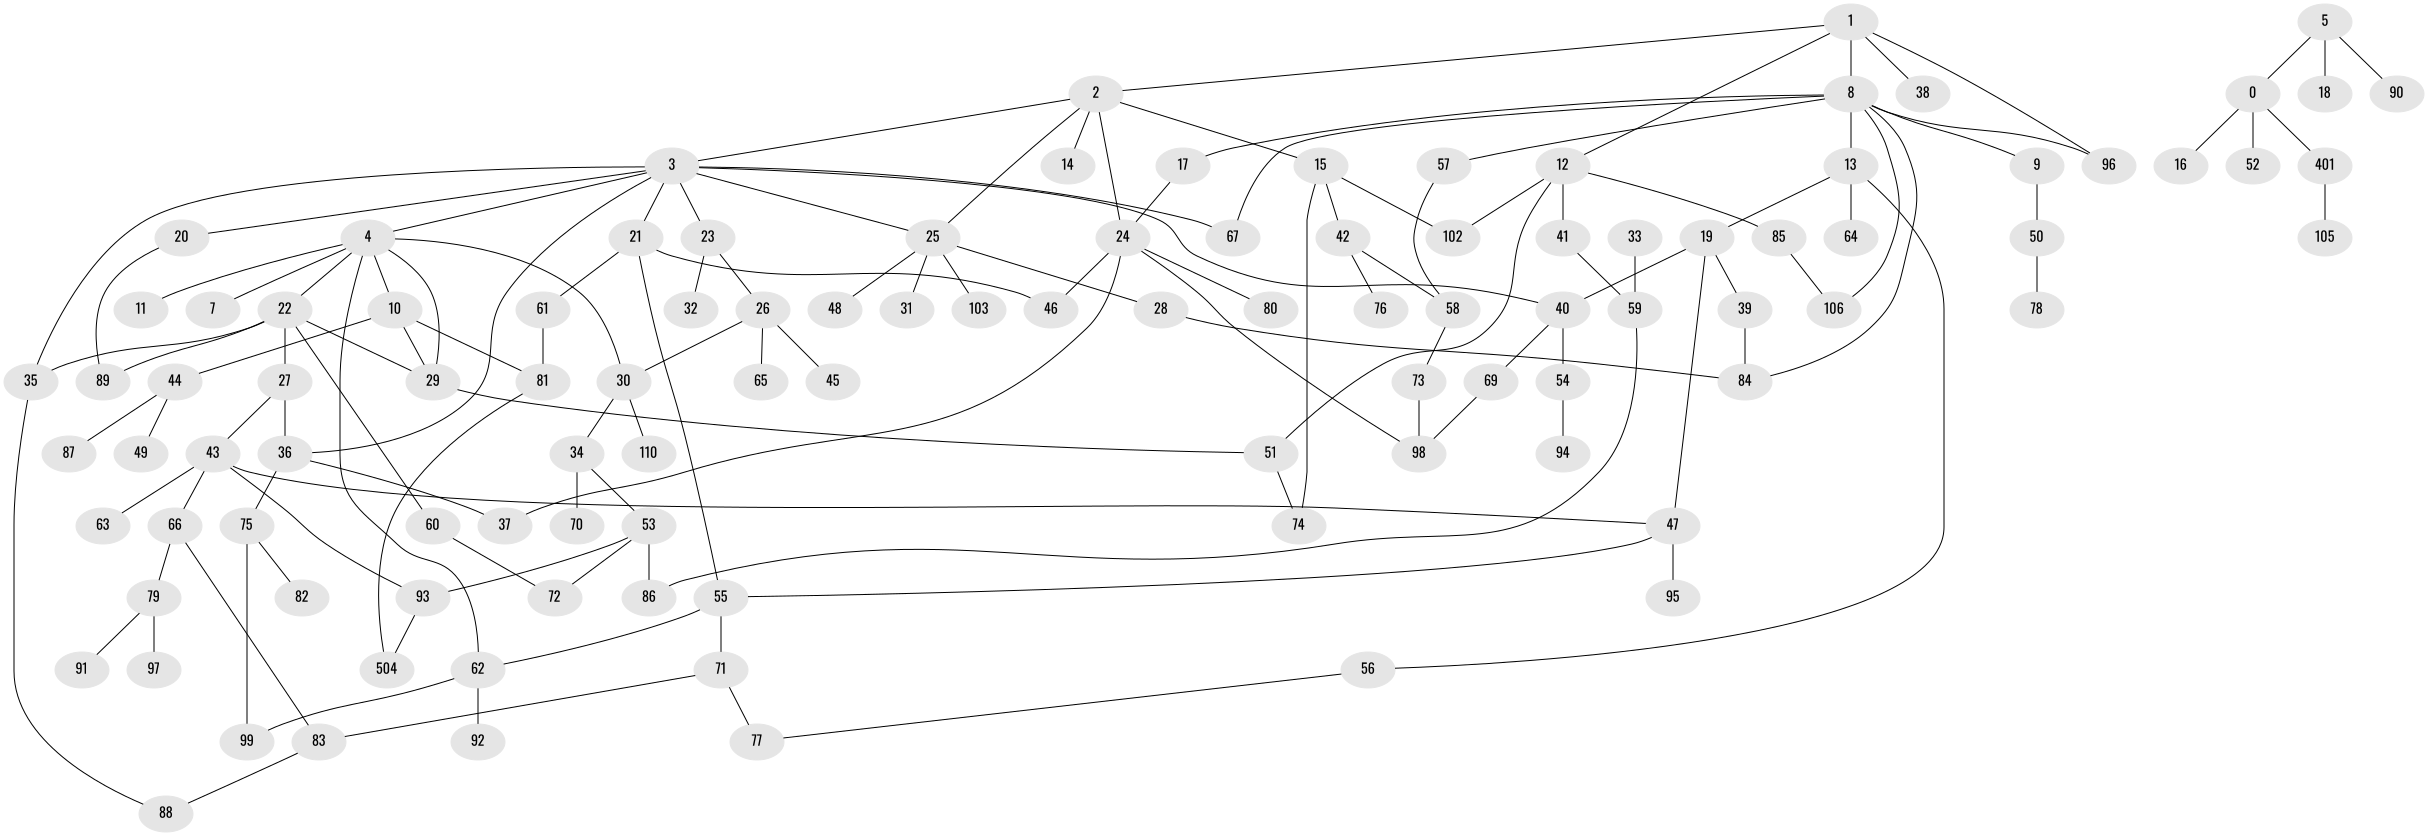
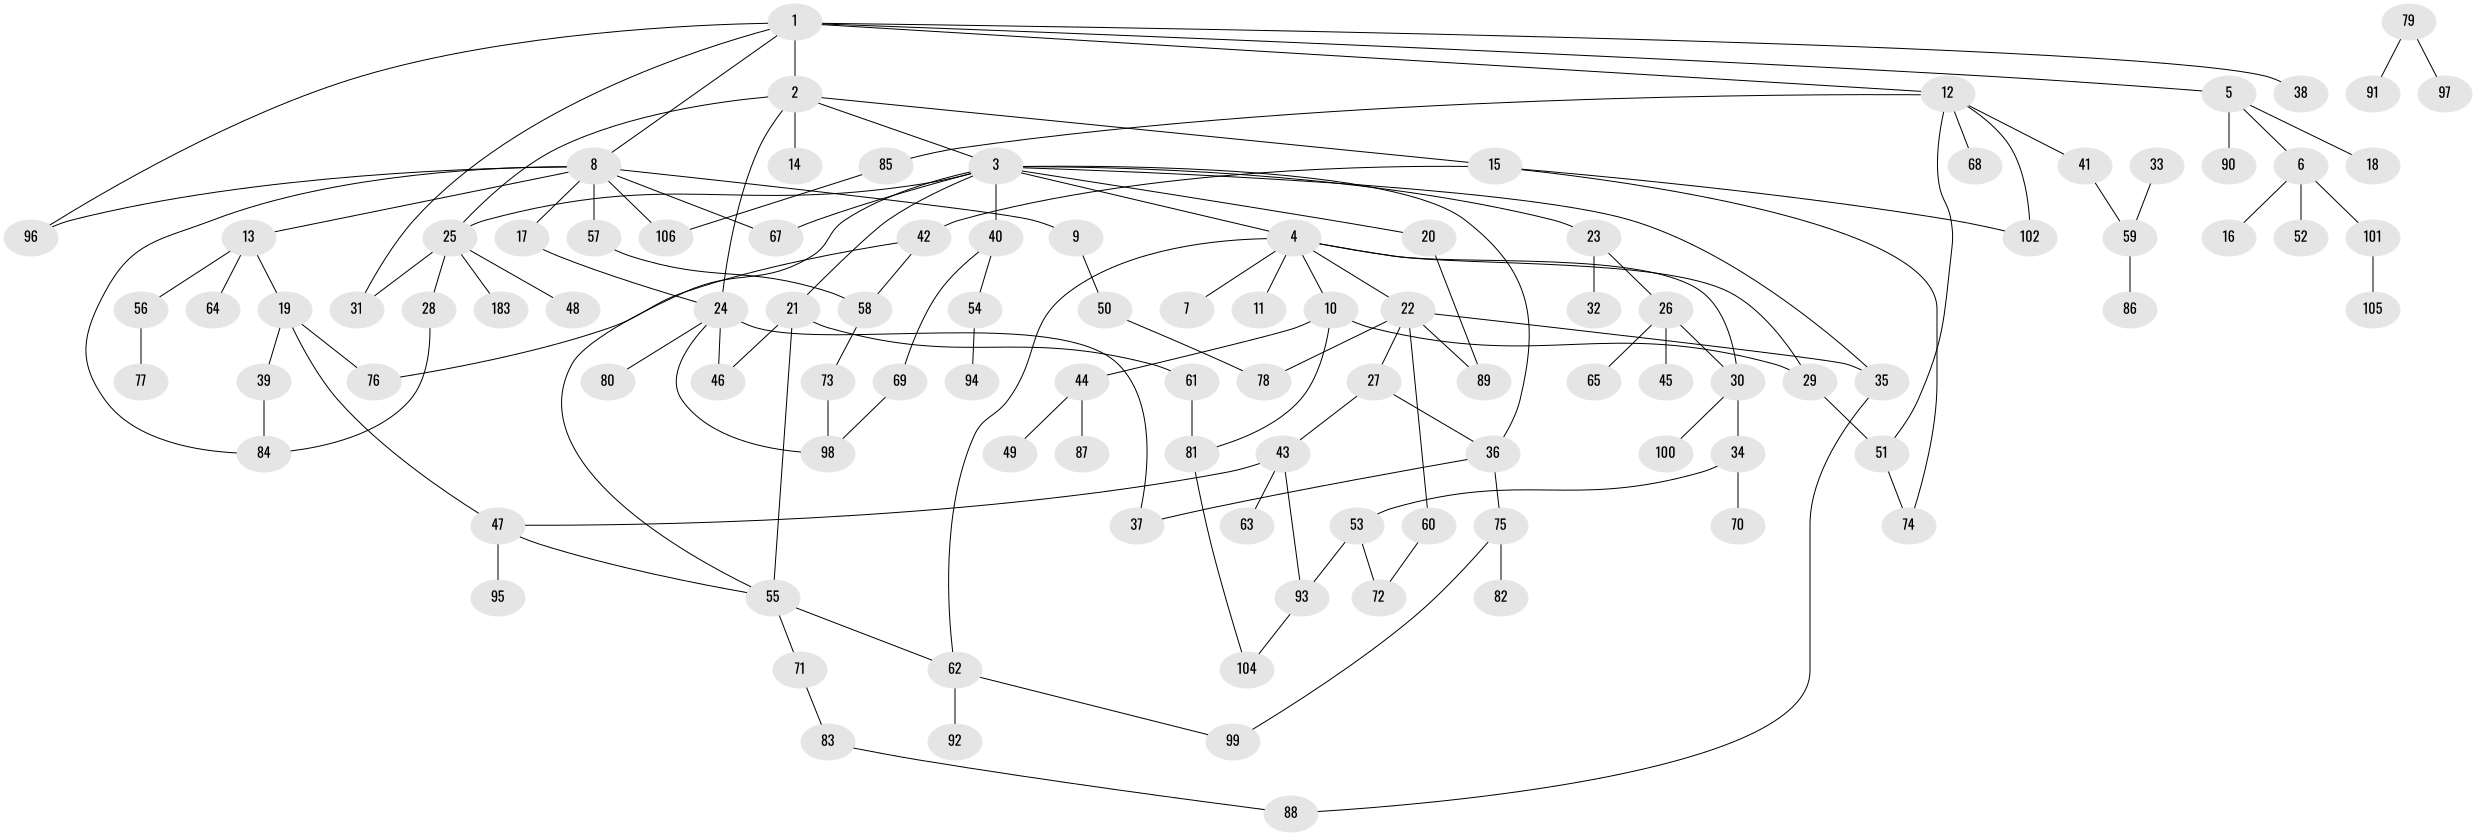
none -> (1512, 52)
(2253, 94) -> (2301, 166)
none -> (540, 122)
none -> (1975, 166)
(2325, 166) -> (2373, 238)
(1643, 270) -> (329, 346)
(979, 310) -> (501, 310)
none -> (593, 343)
(359, 346) -> (1336, 346)
(649, 454) -> (1666, 454)
(175, 526) -> none
(649, 562) -> none
(387, 670) -> (1247, 670)
(739, 706) -> none
